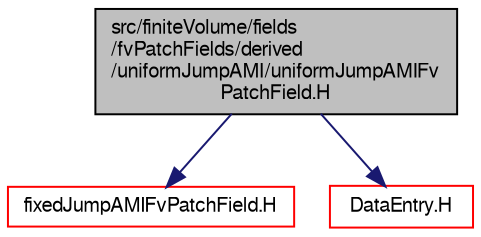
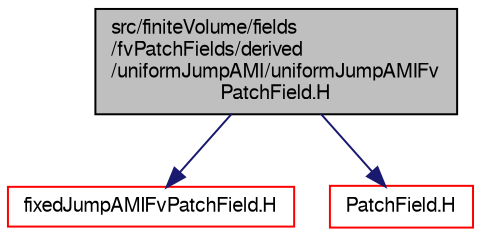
(401, 207) -> (401, 207)
